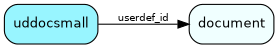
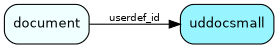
(138, 24) -> (129, 24)
